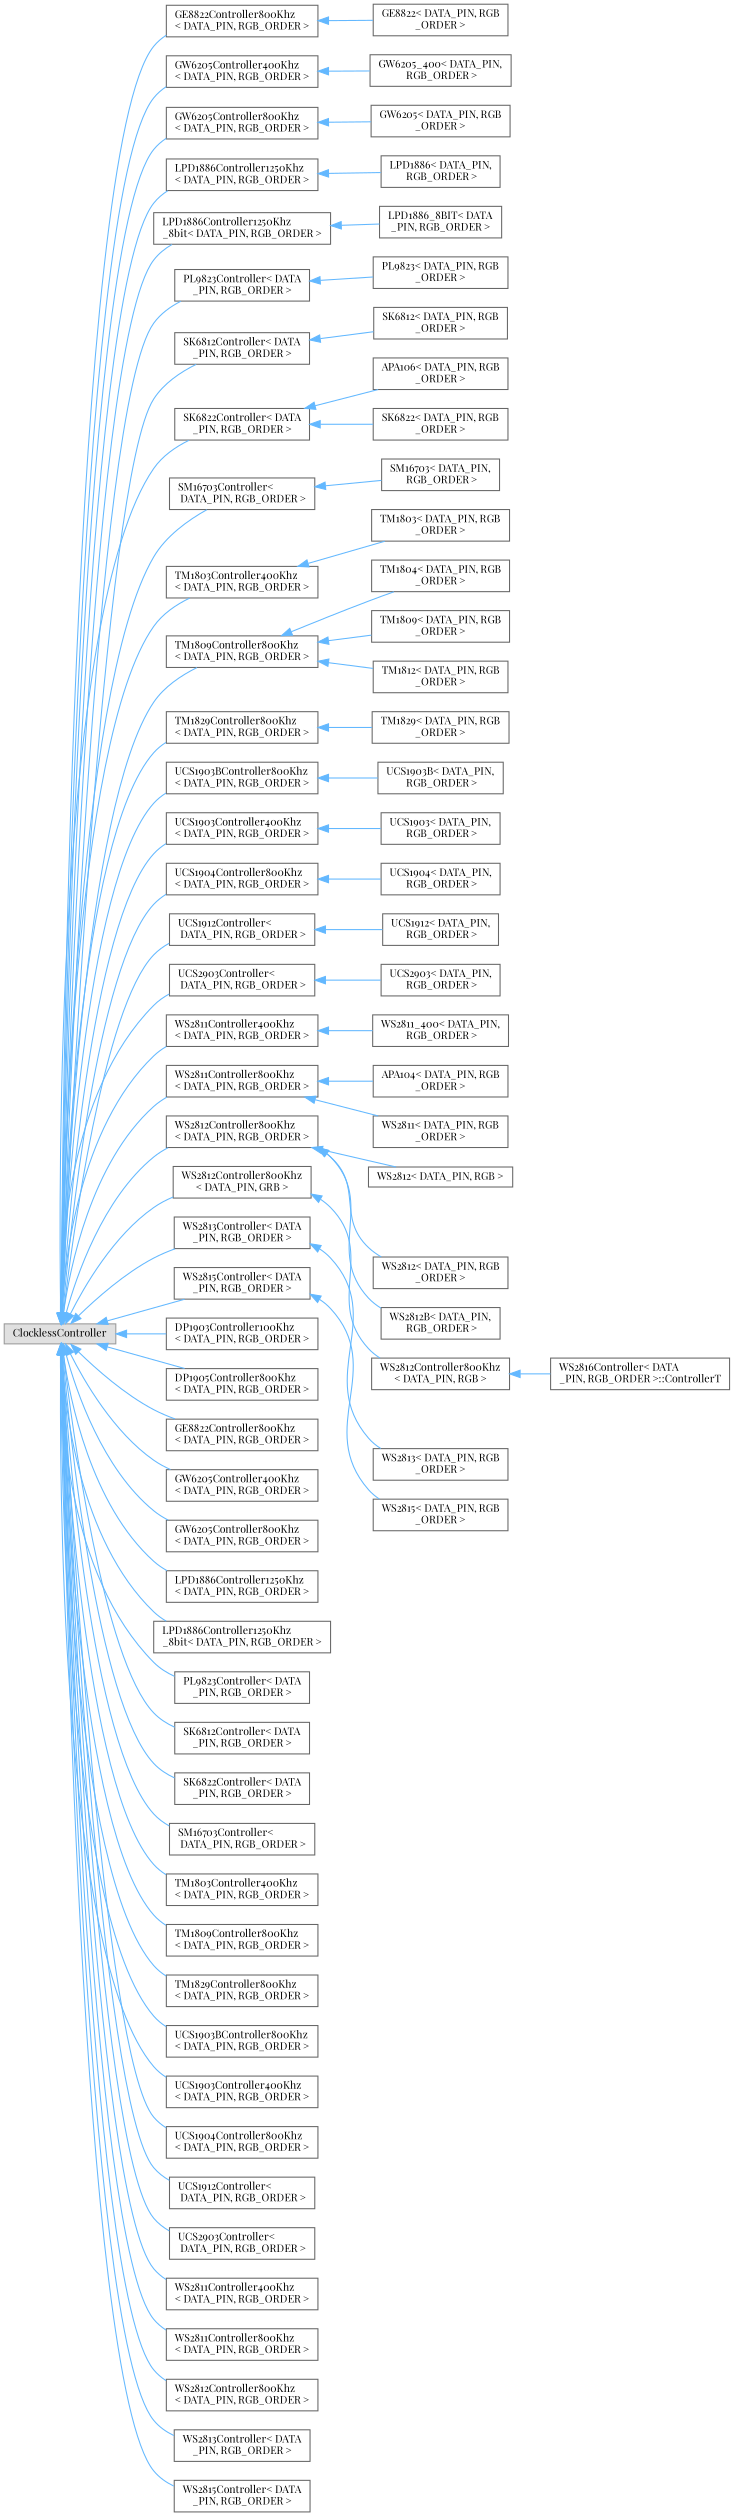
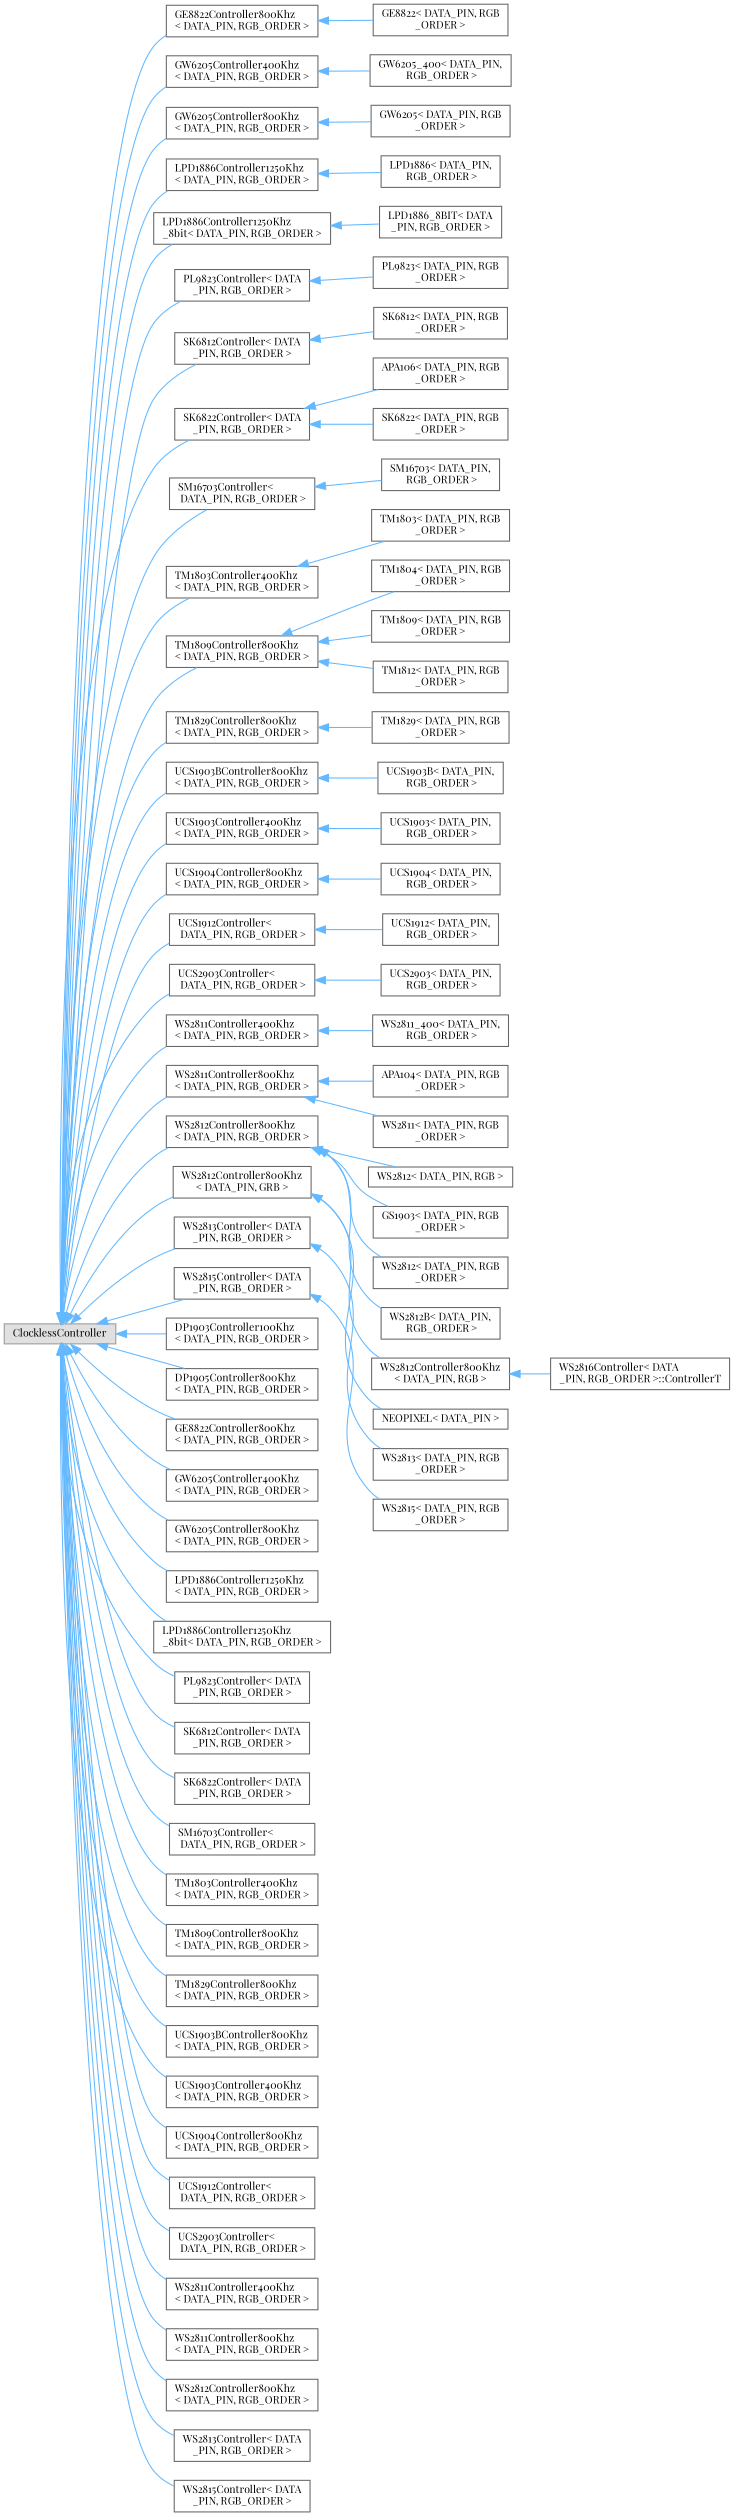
none -> (441, 1222)
none -> (441, 1419)
